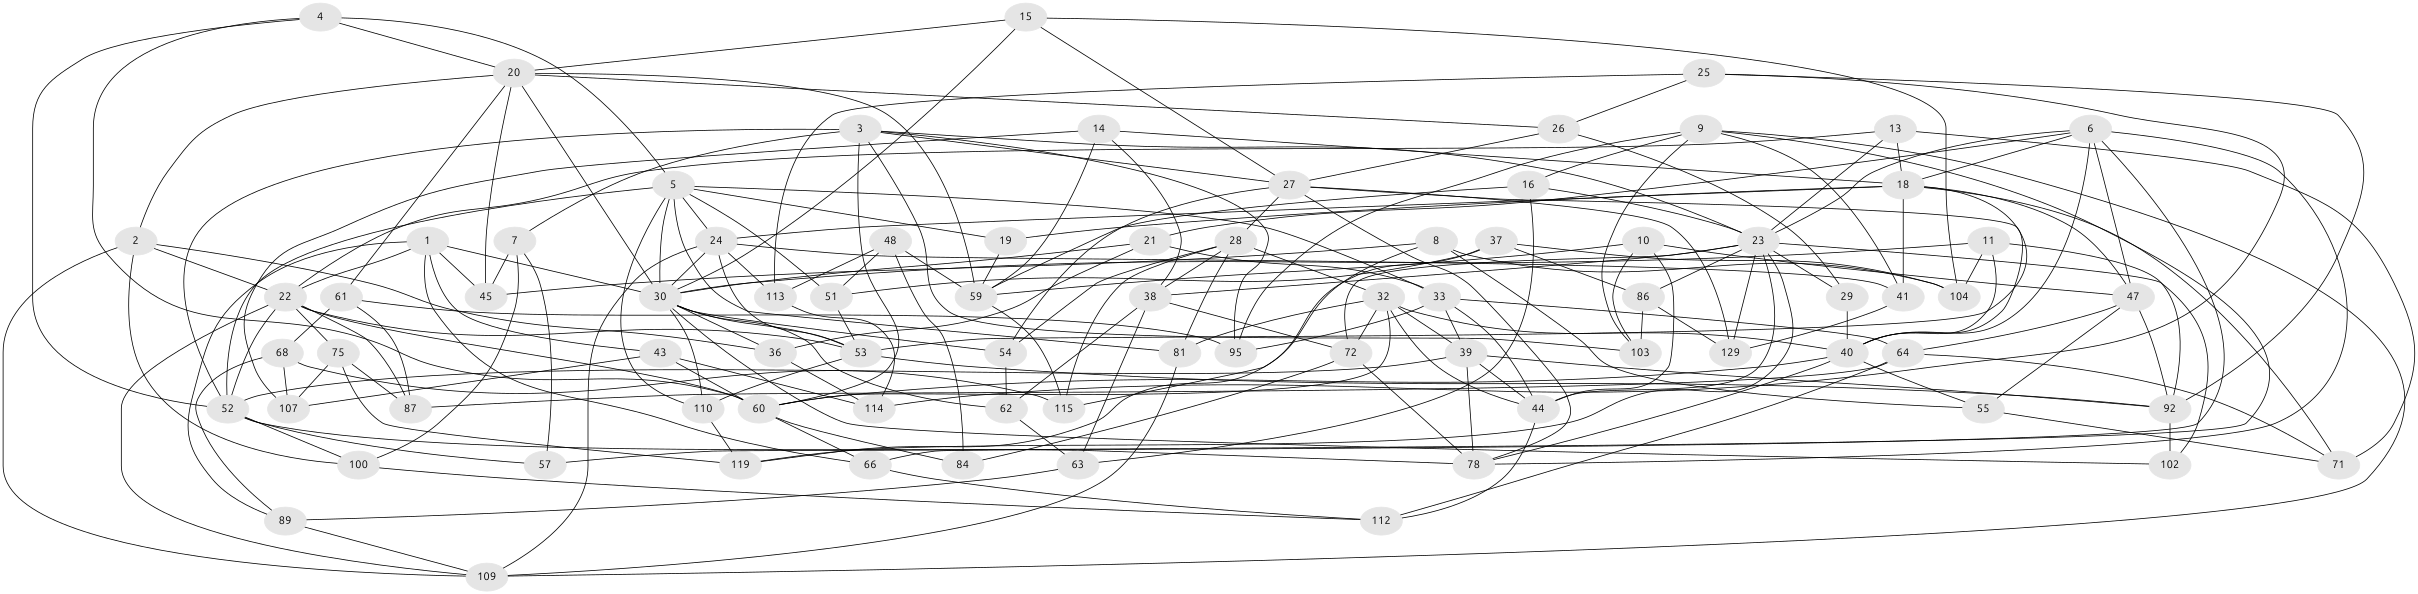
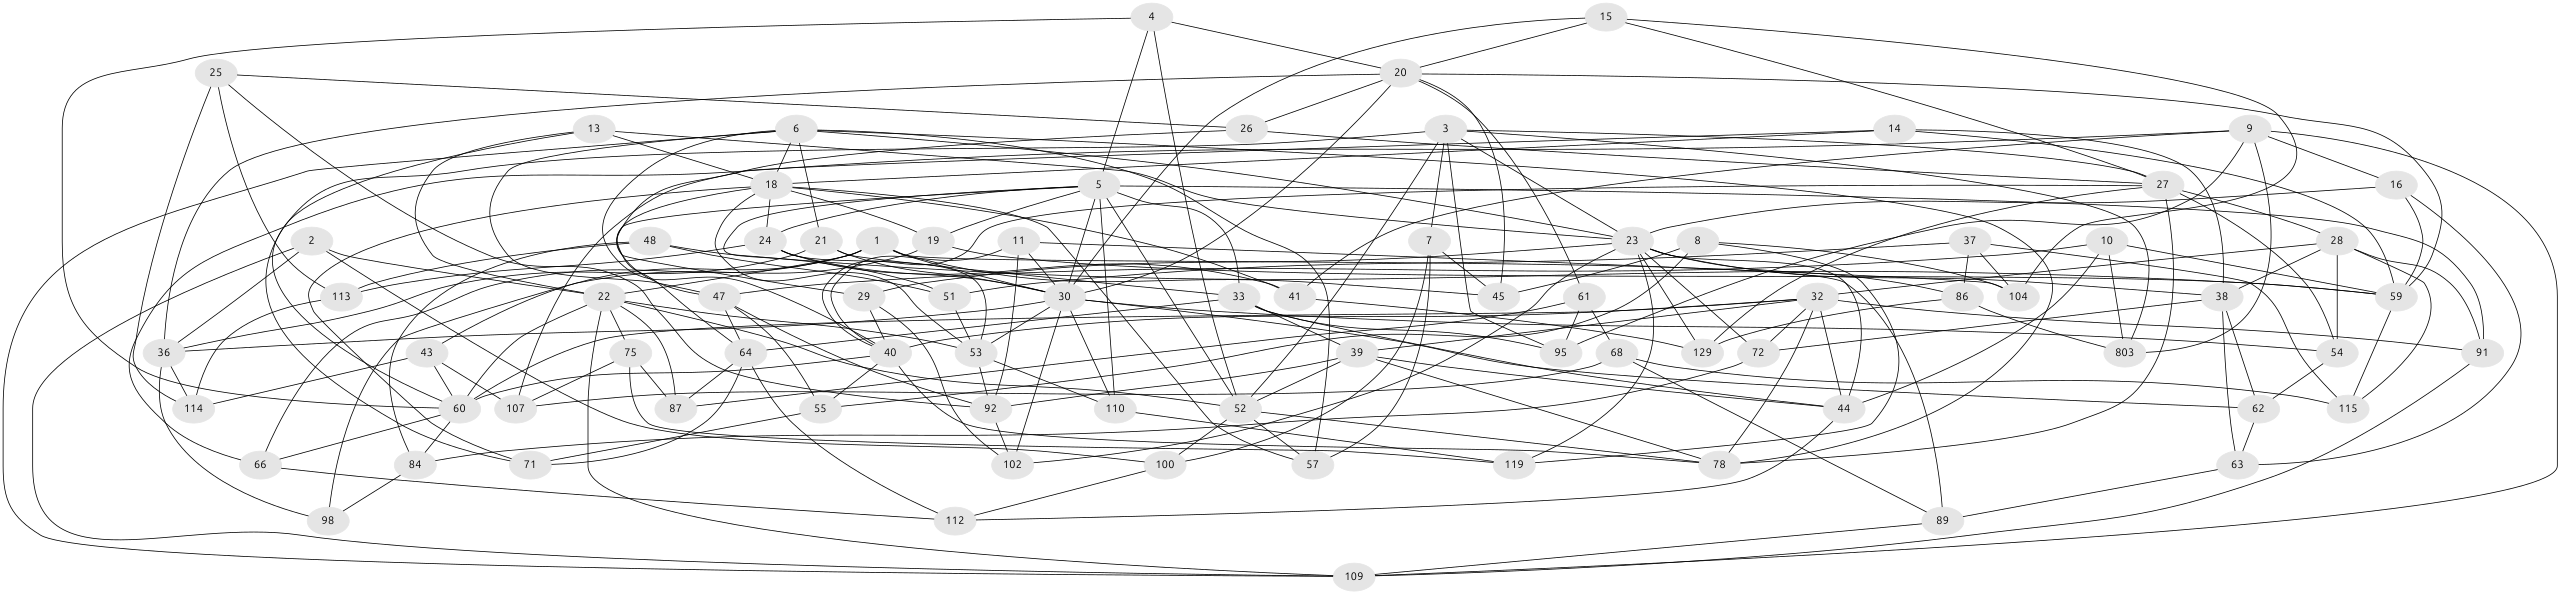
(288, 100) -> (776, 95)
none -> (764, 207)
none -> (1066, 248)
(1180, 353) -> (2483, 353)
(1640, 353) -> (2125, 353)
none -> (937, 370)
(588, 411) -> (169, 551)
(1415, 411) -> (1772, 392)
none -> (328, 521)
